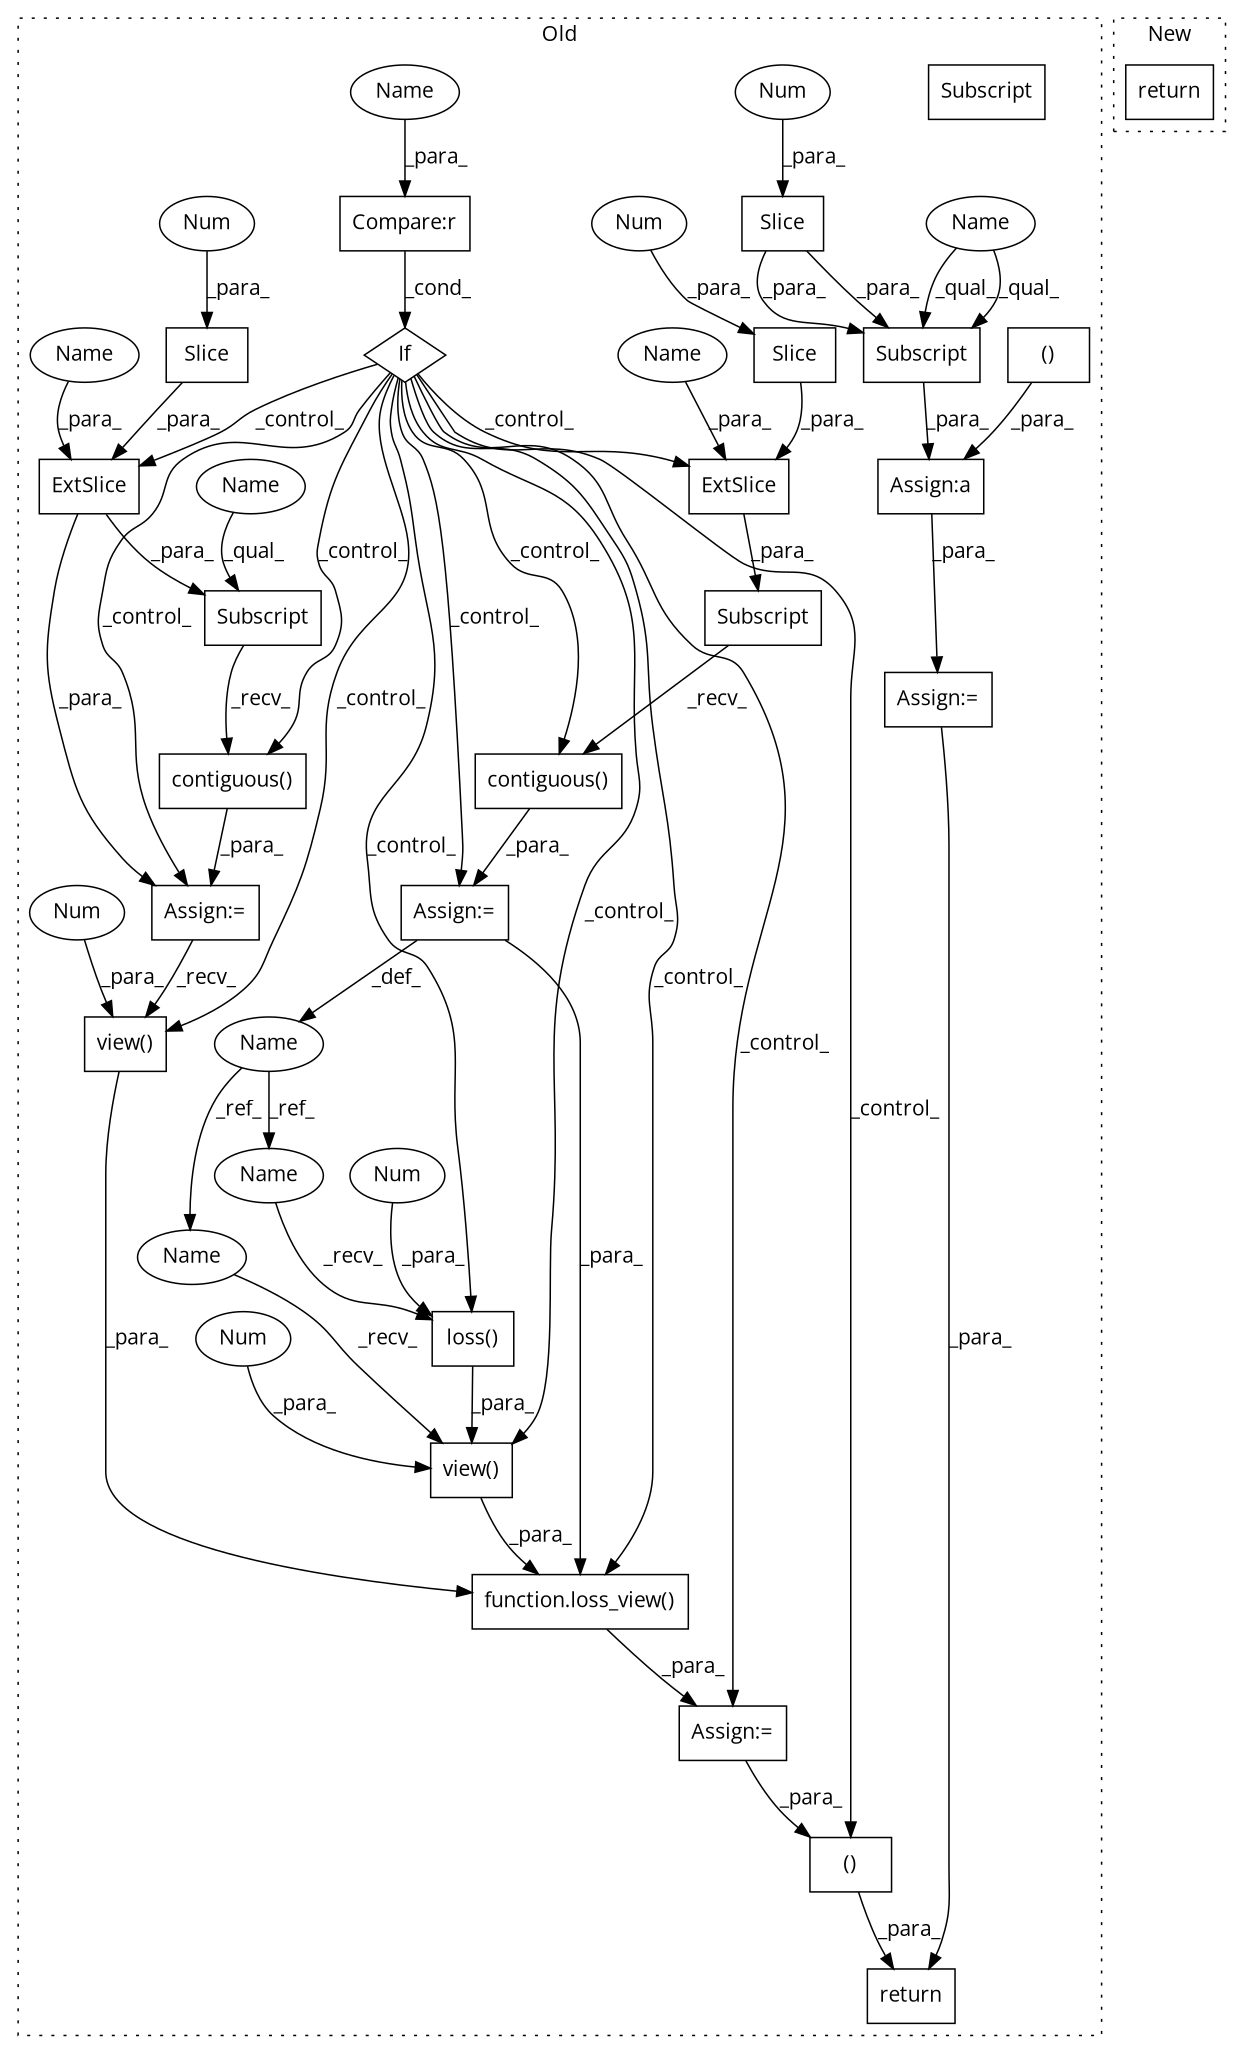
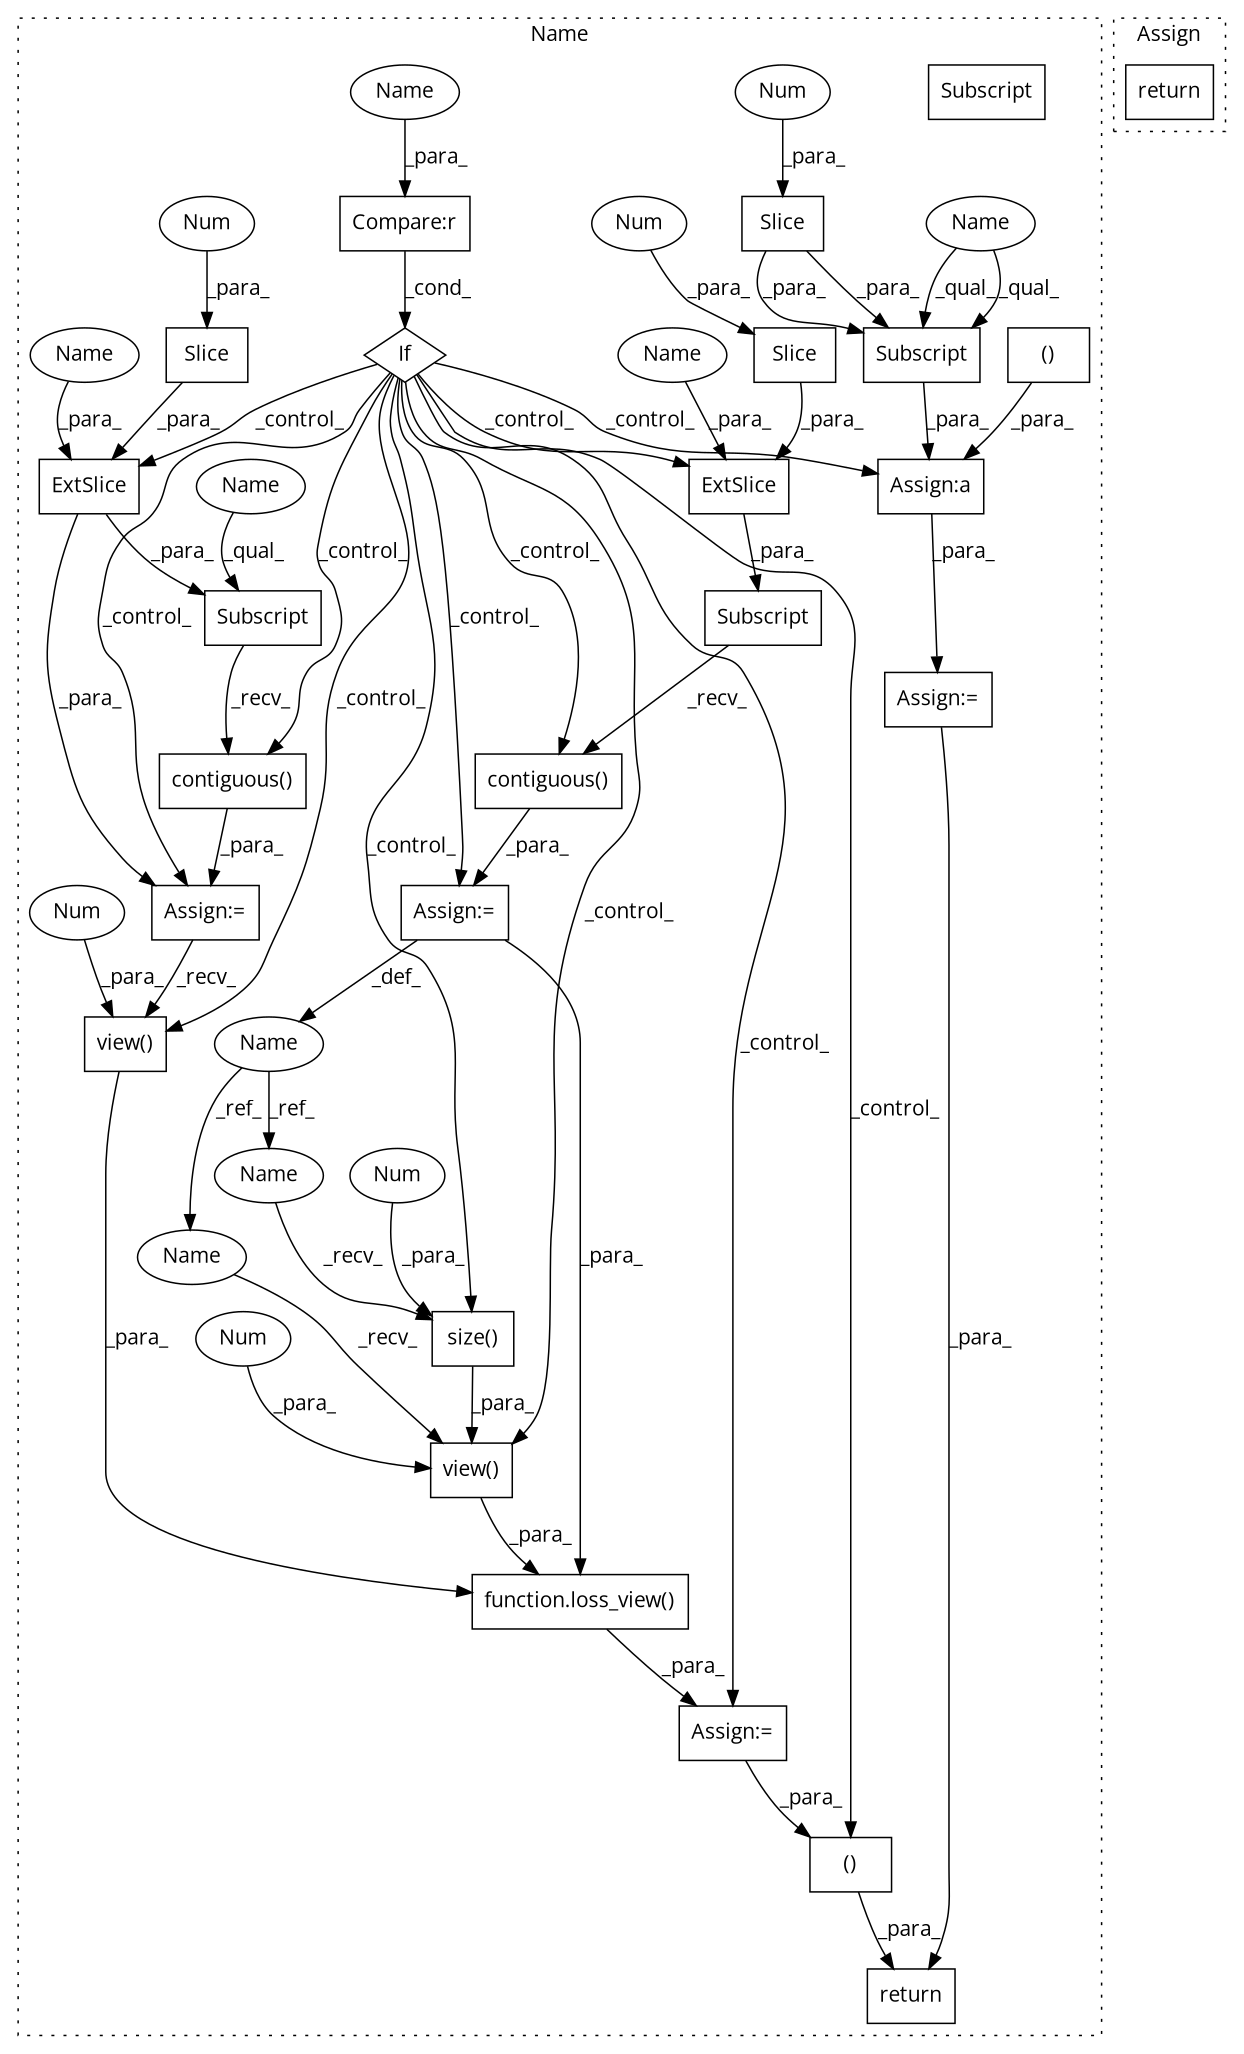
(560, 36) -> (560, 36)
(1170, 36) -> (1170, 36)
(677, 916) -> (641, 444)
(473, 1339) -> (473, 1339)
